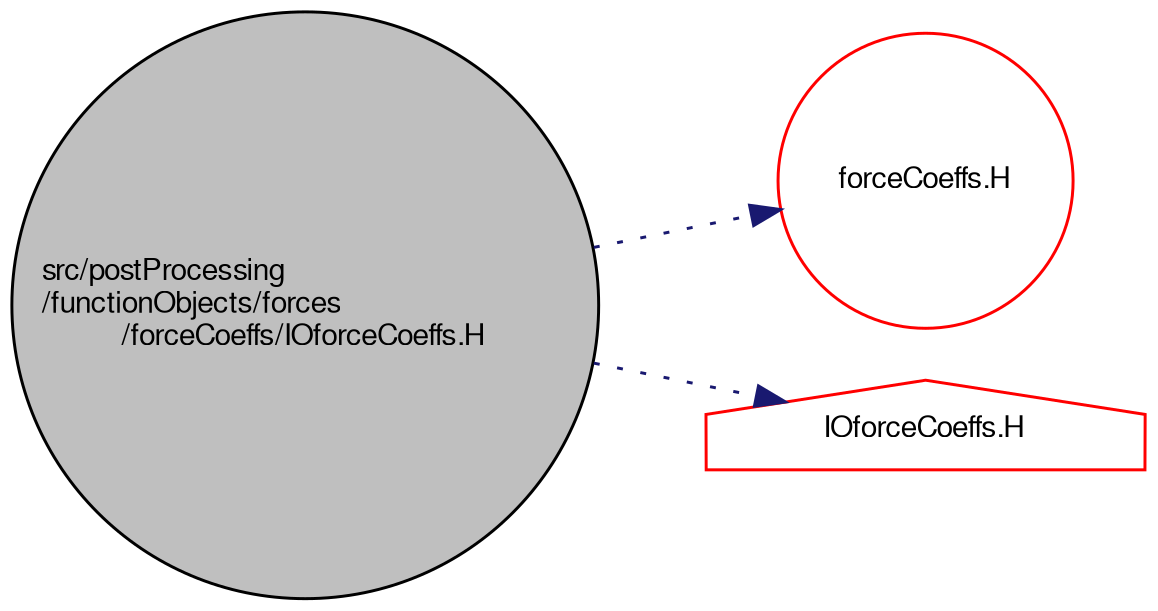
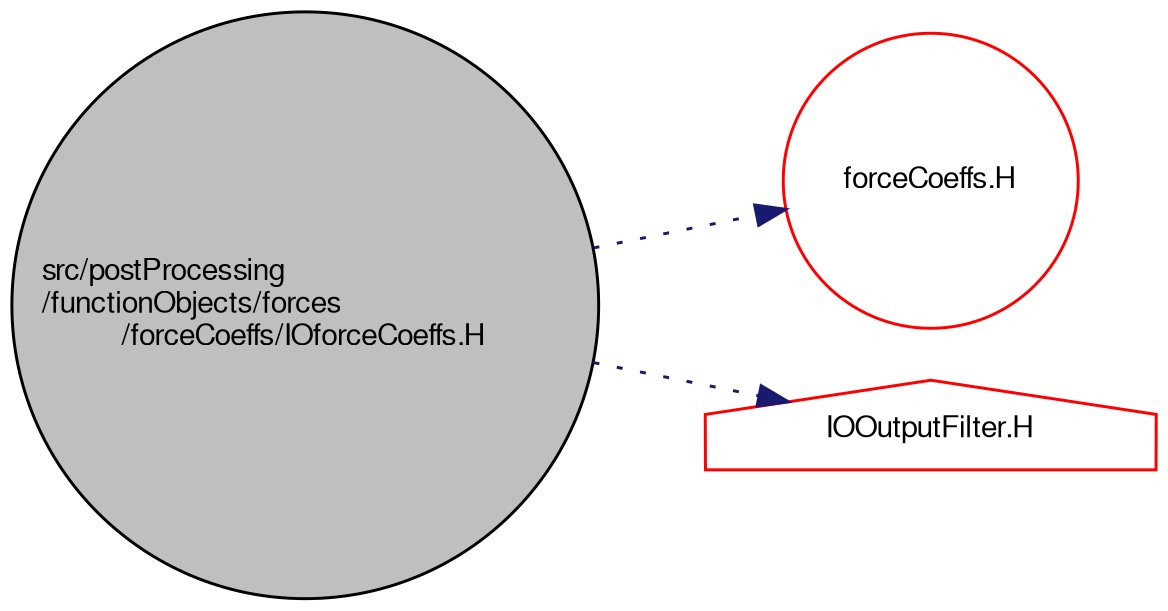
(926, 430) -> (931, 430)
